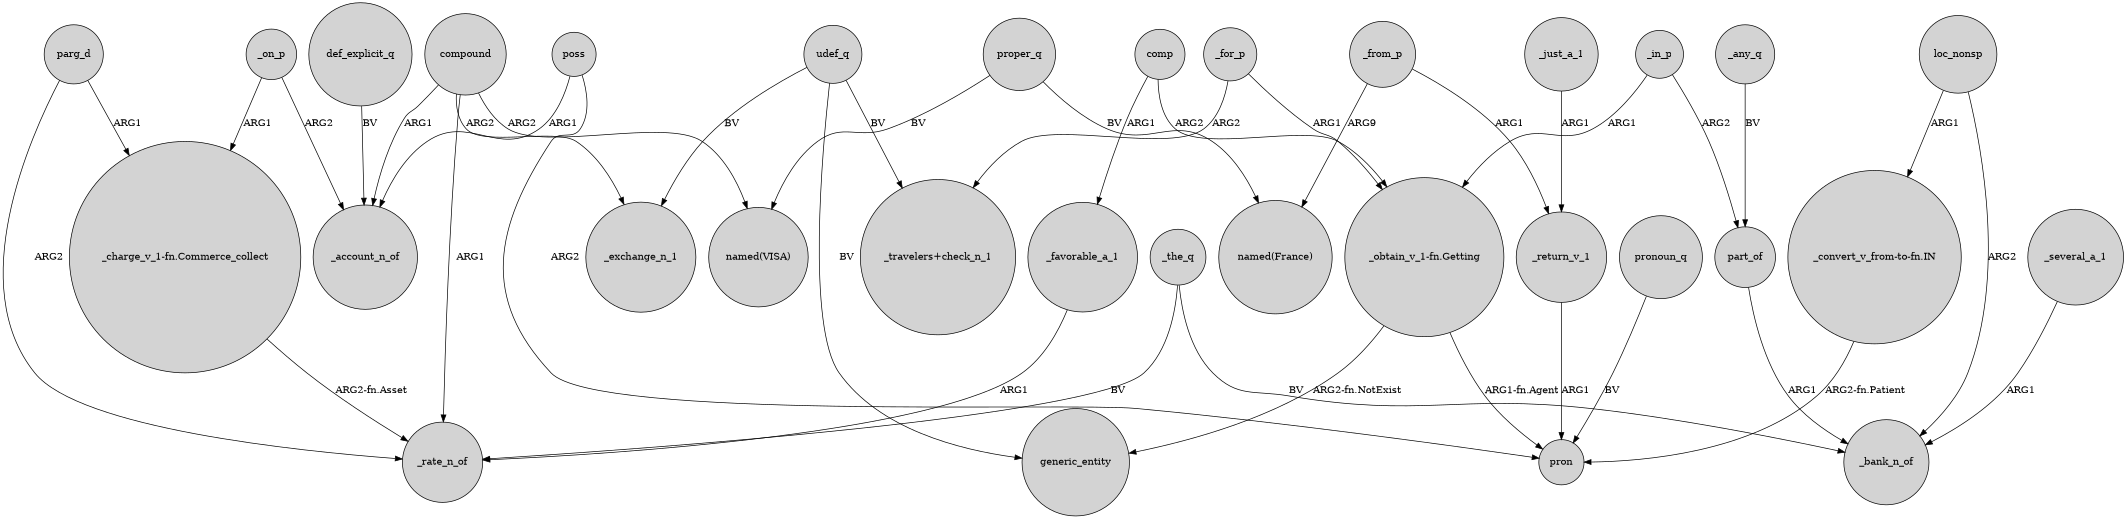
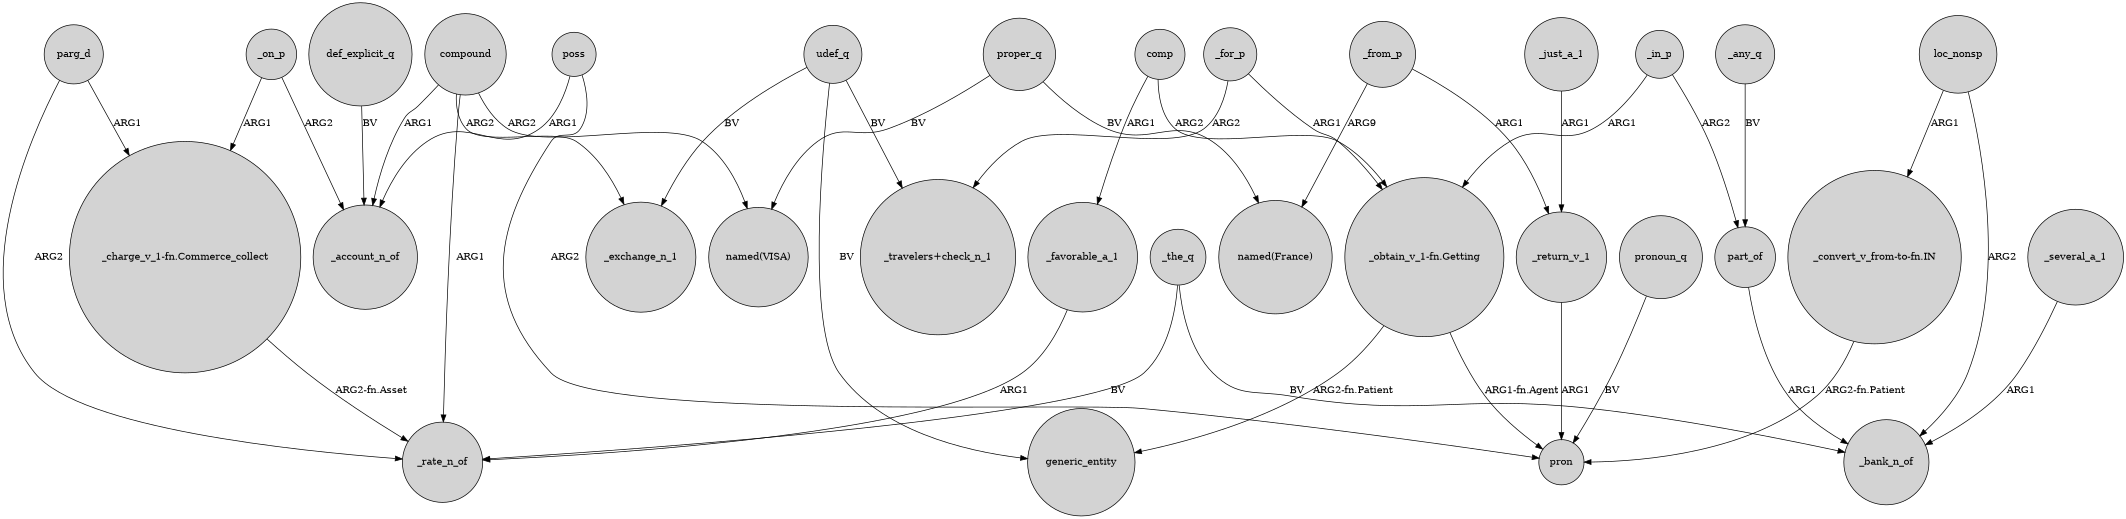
(1357, 391) -> (1353, 391)
